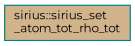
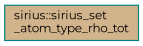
(67, 23) -> (72, 23)
